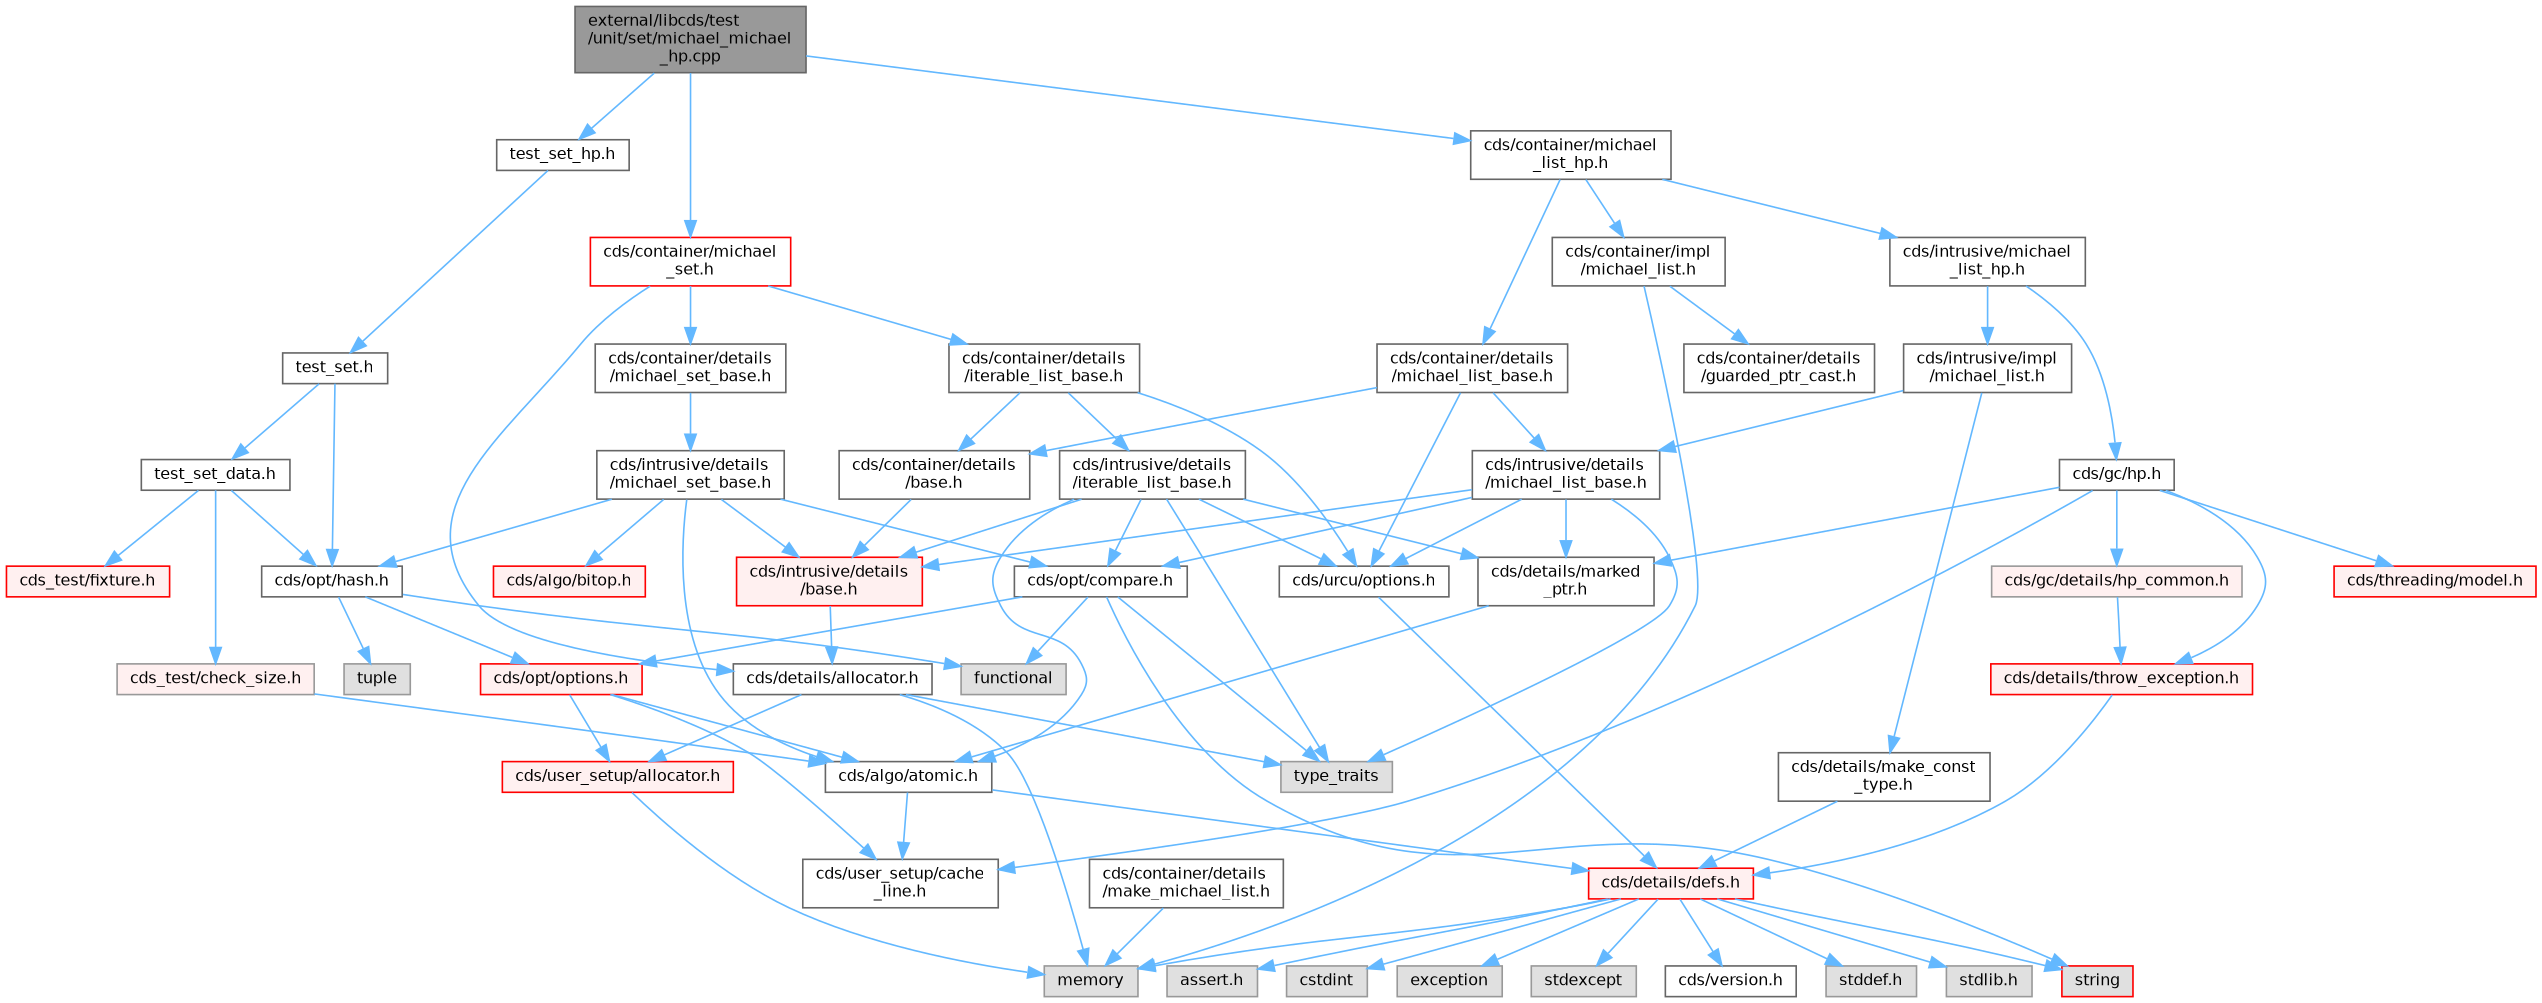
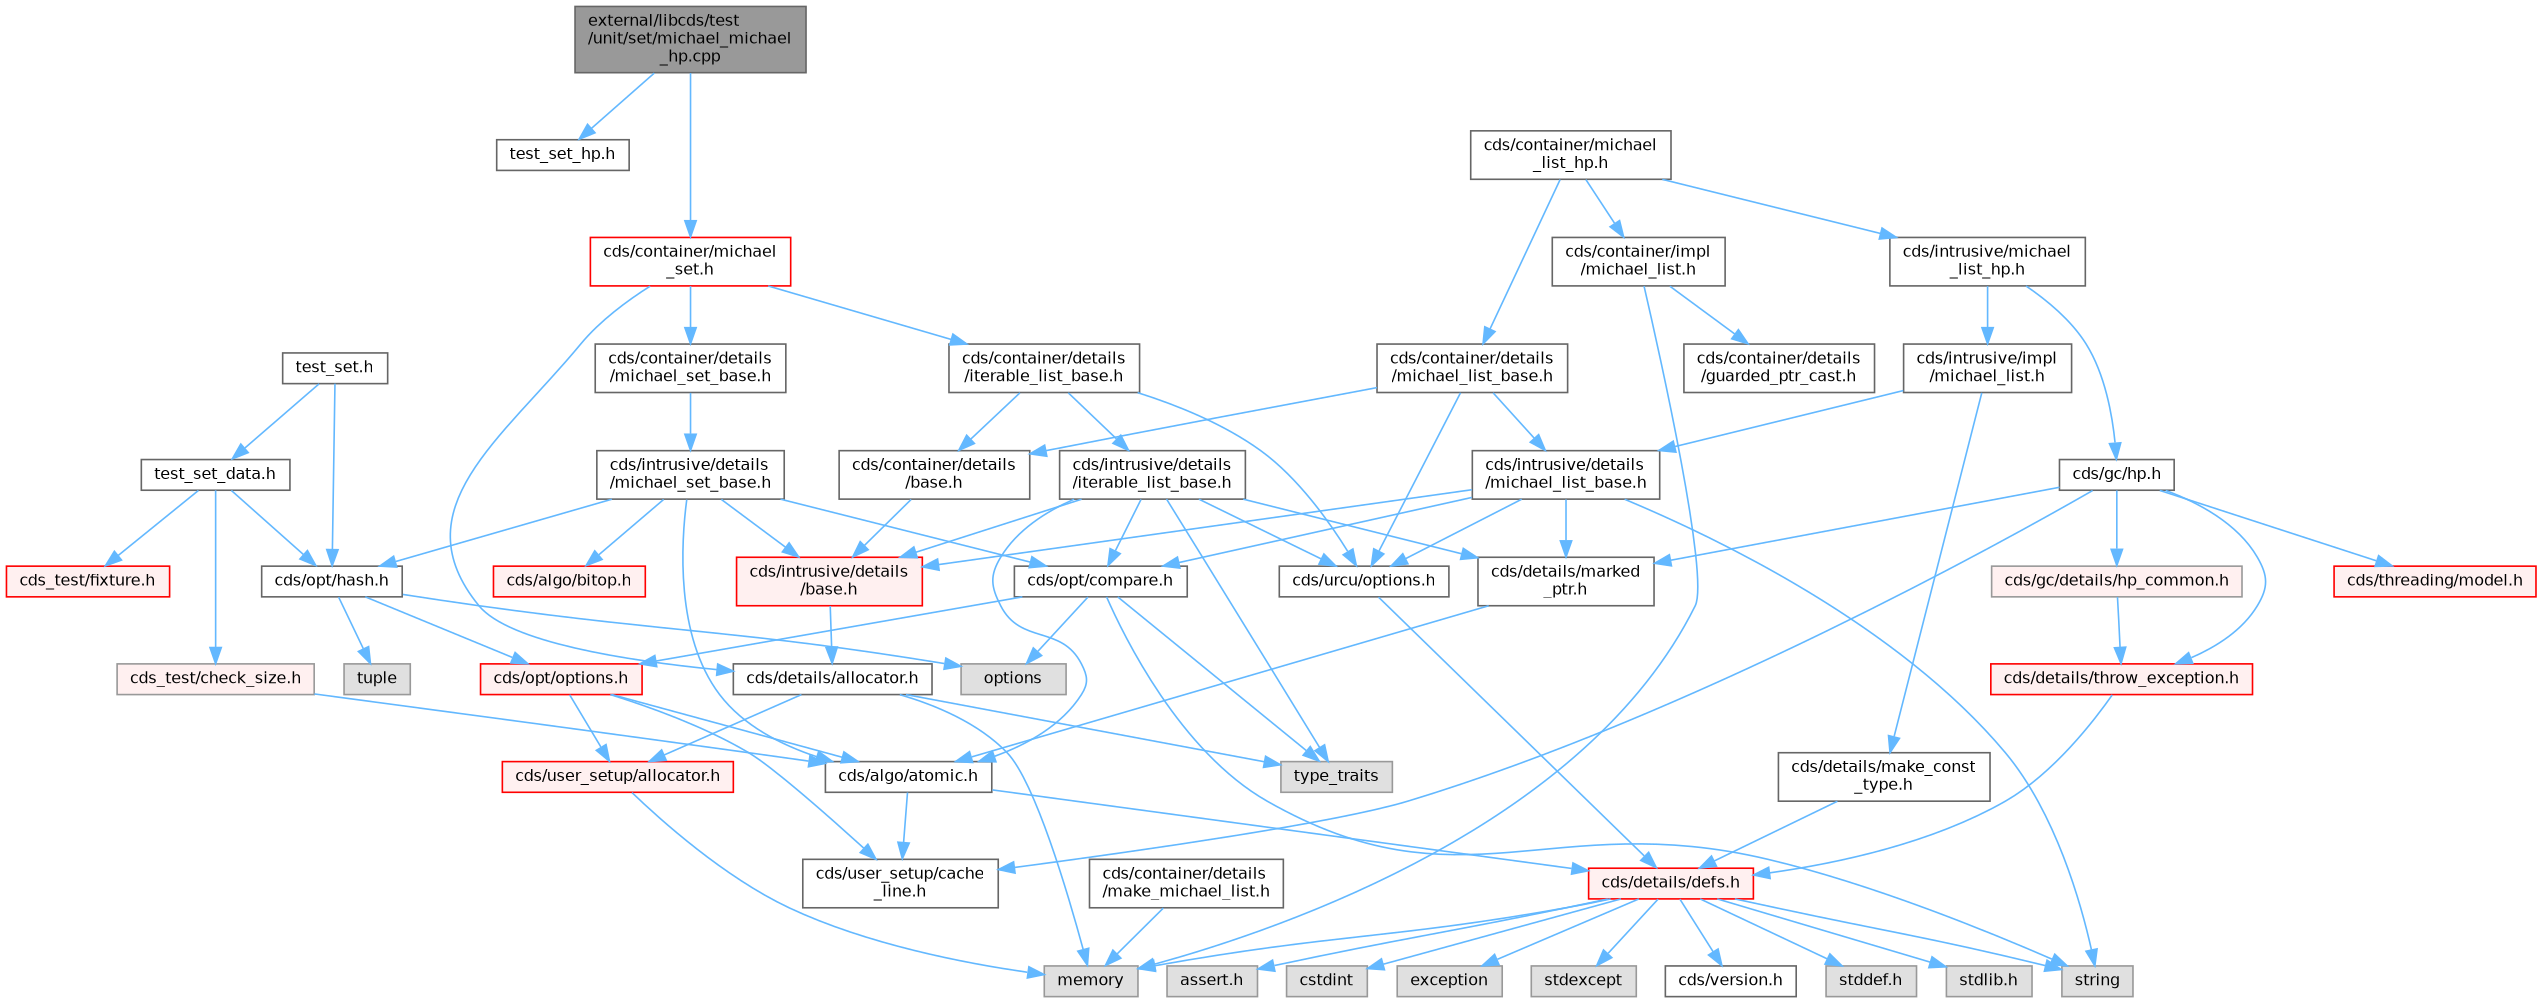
(1130, 97) -> none
(455, 256) -> none
(1590, 657) -> (1904, 658)
(1014, 679) -> (1014, 679)
(2097, 981) -> (2097, 981)
